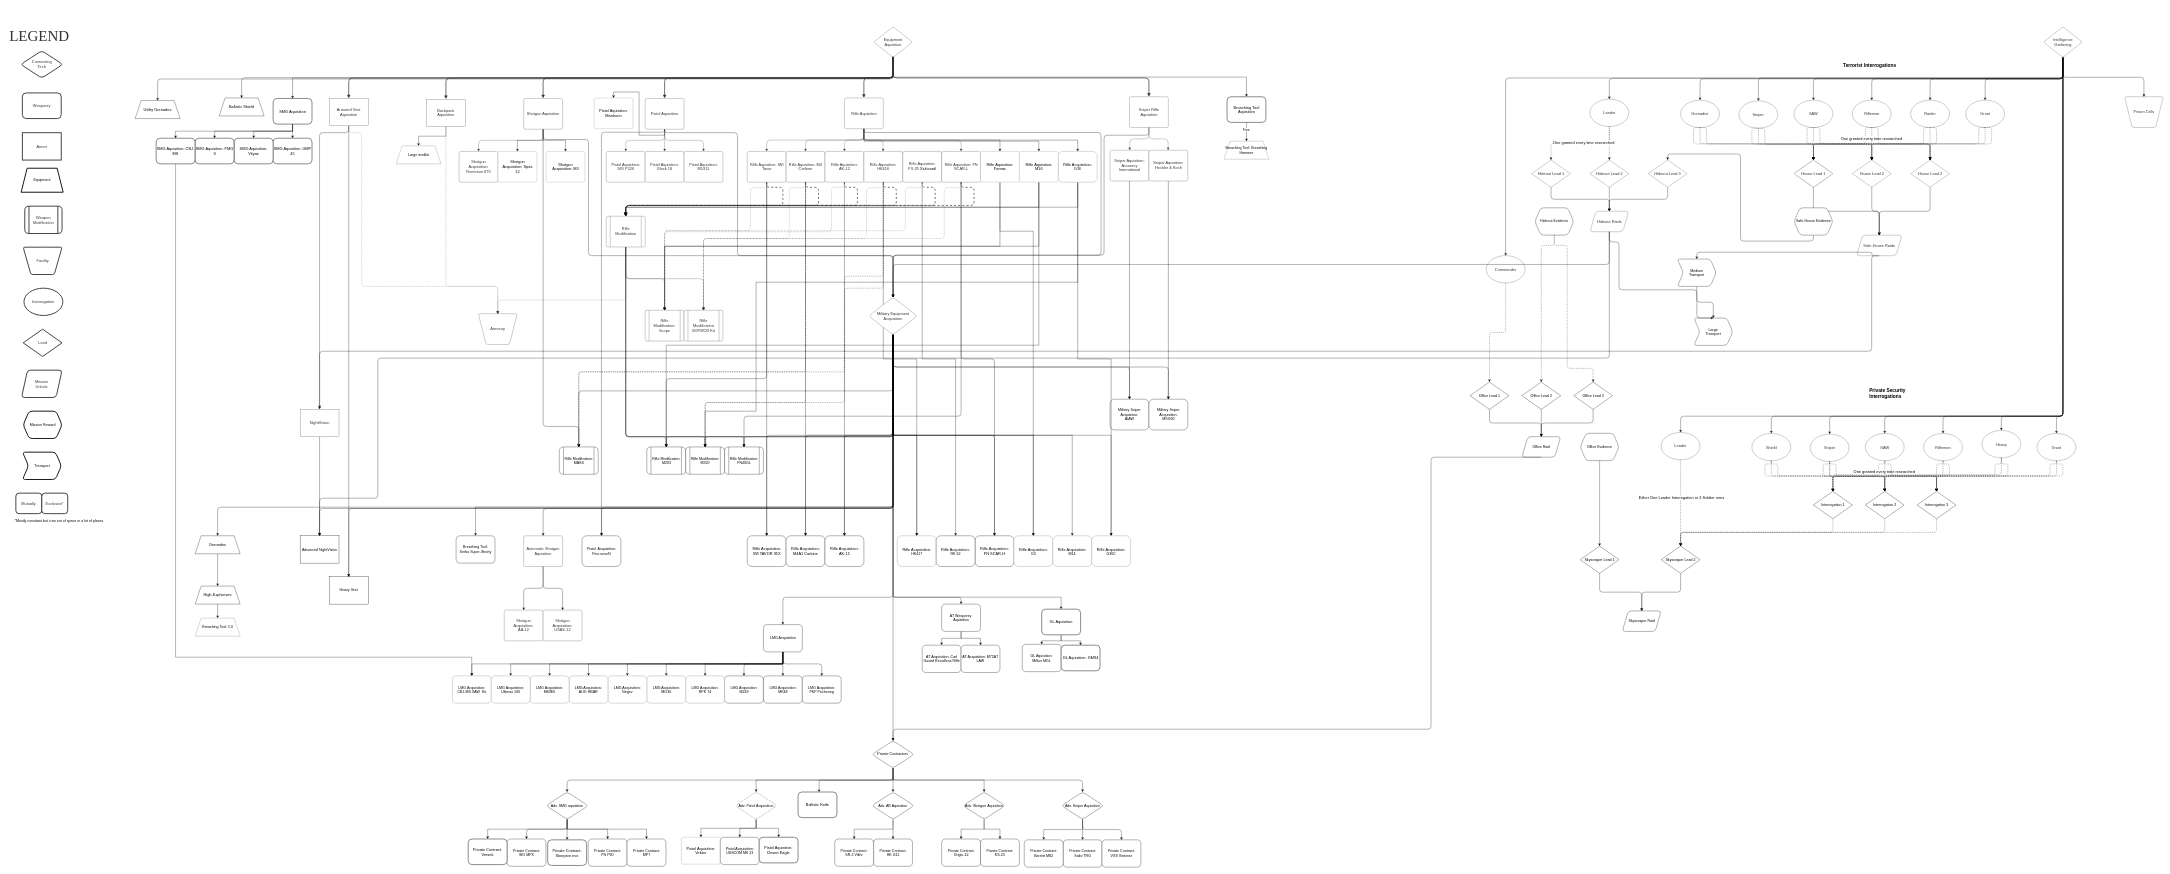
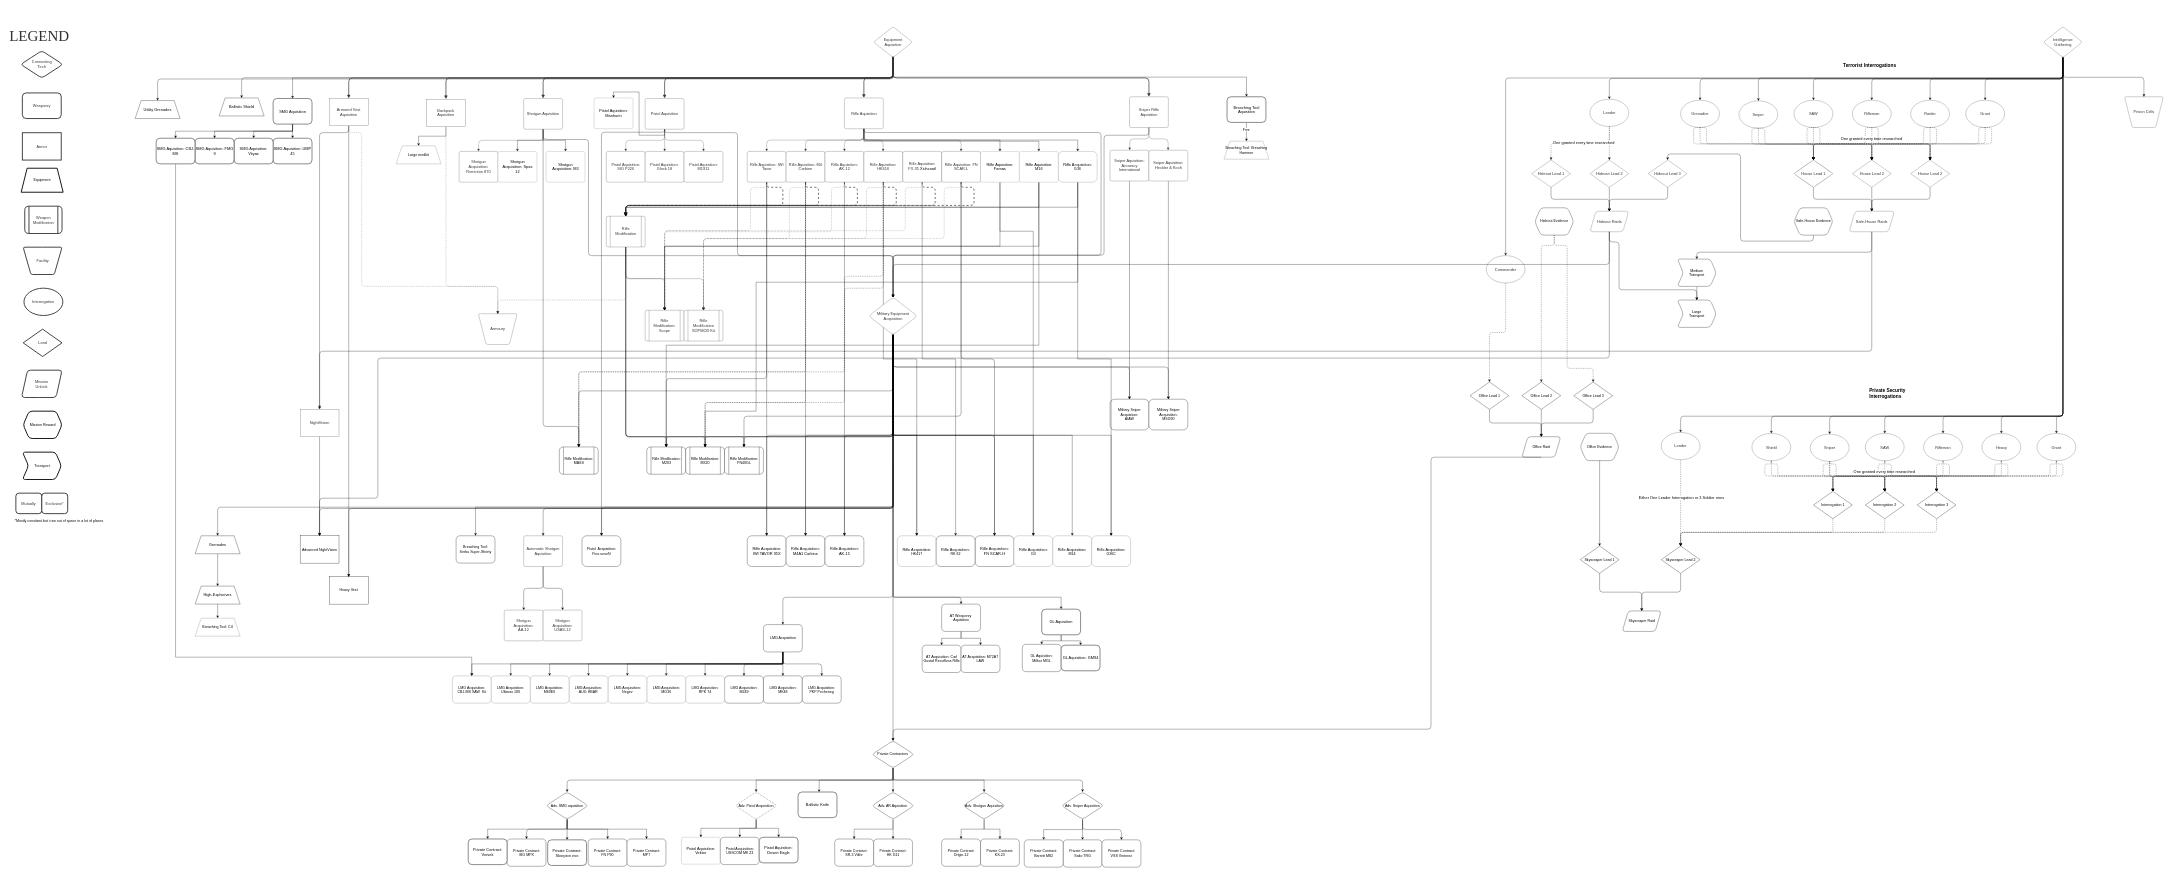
(1879, 245) -> (1872, 221)
(1713, 332) -> (1697, 314)
(2002, 444) -> (2002, 447)
